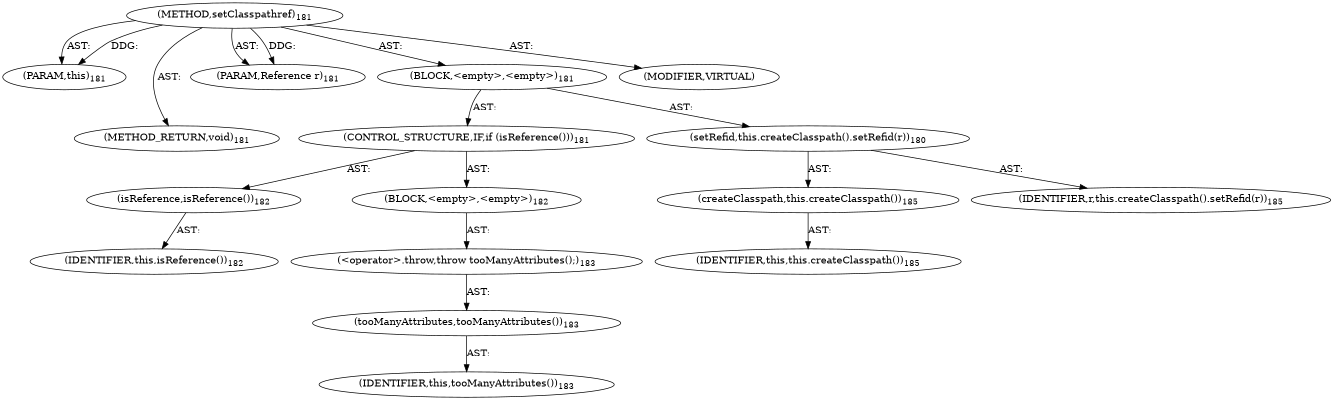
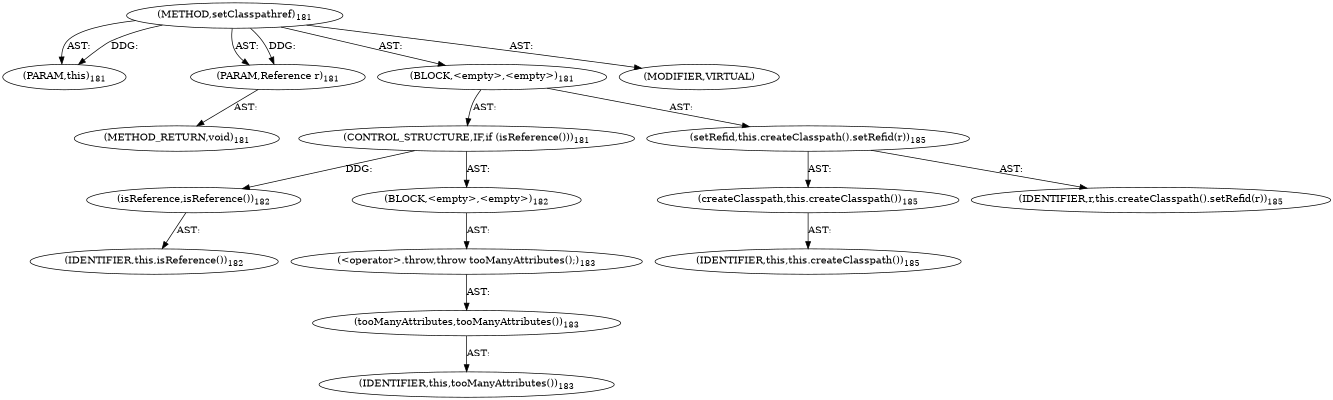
(158, 64) -> (231, 106)
(918, 138) -> (918, 138)
(361, 169) -> (361, 169)
